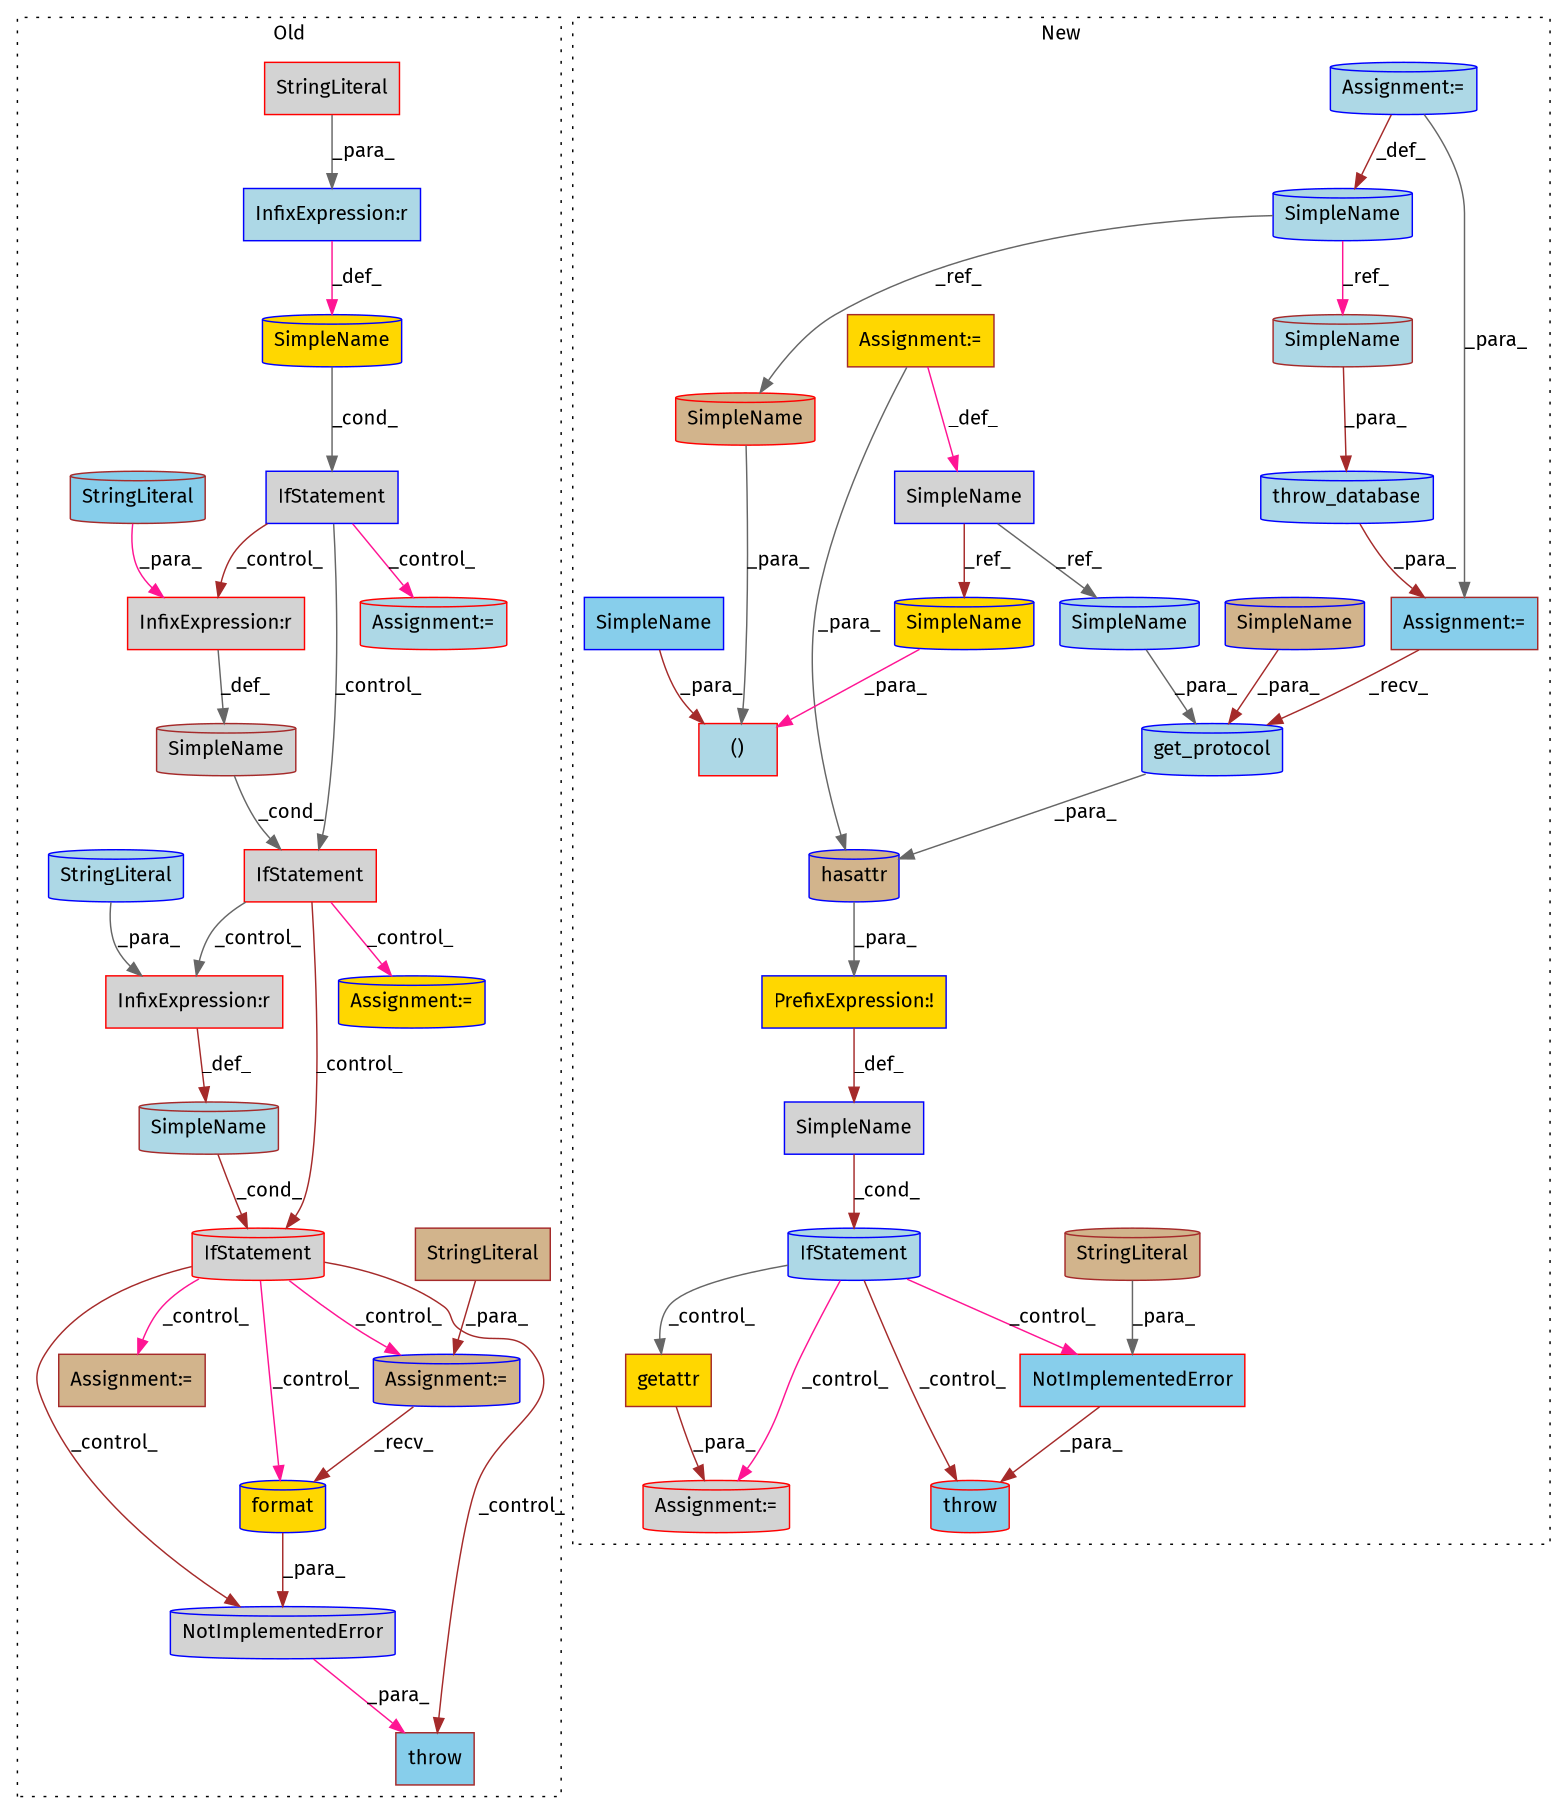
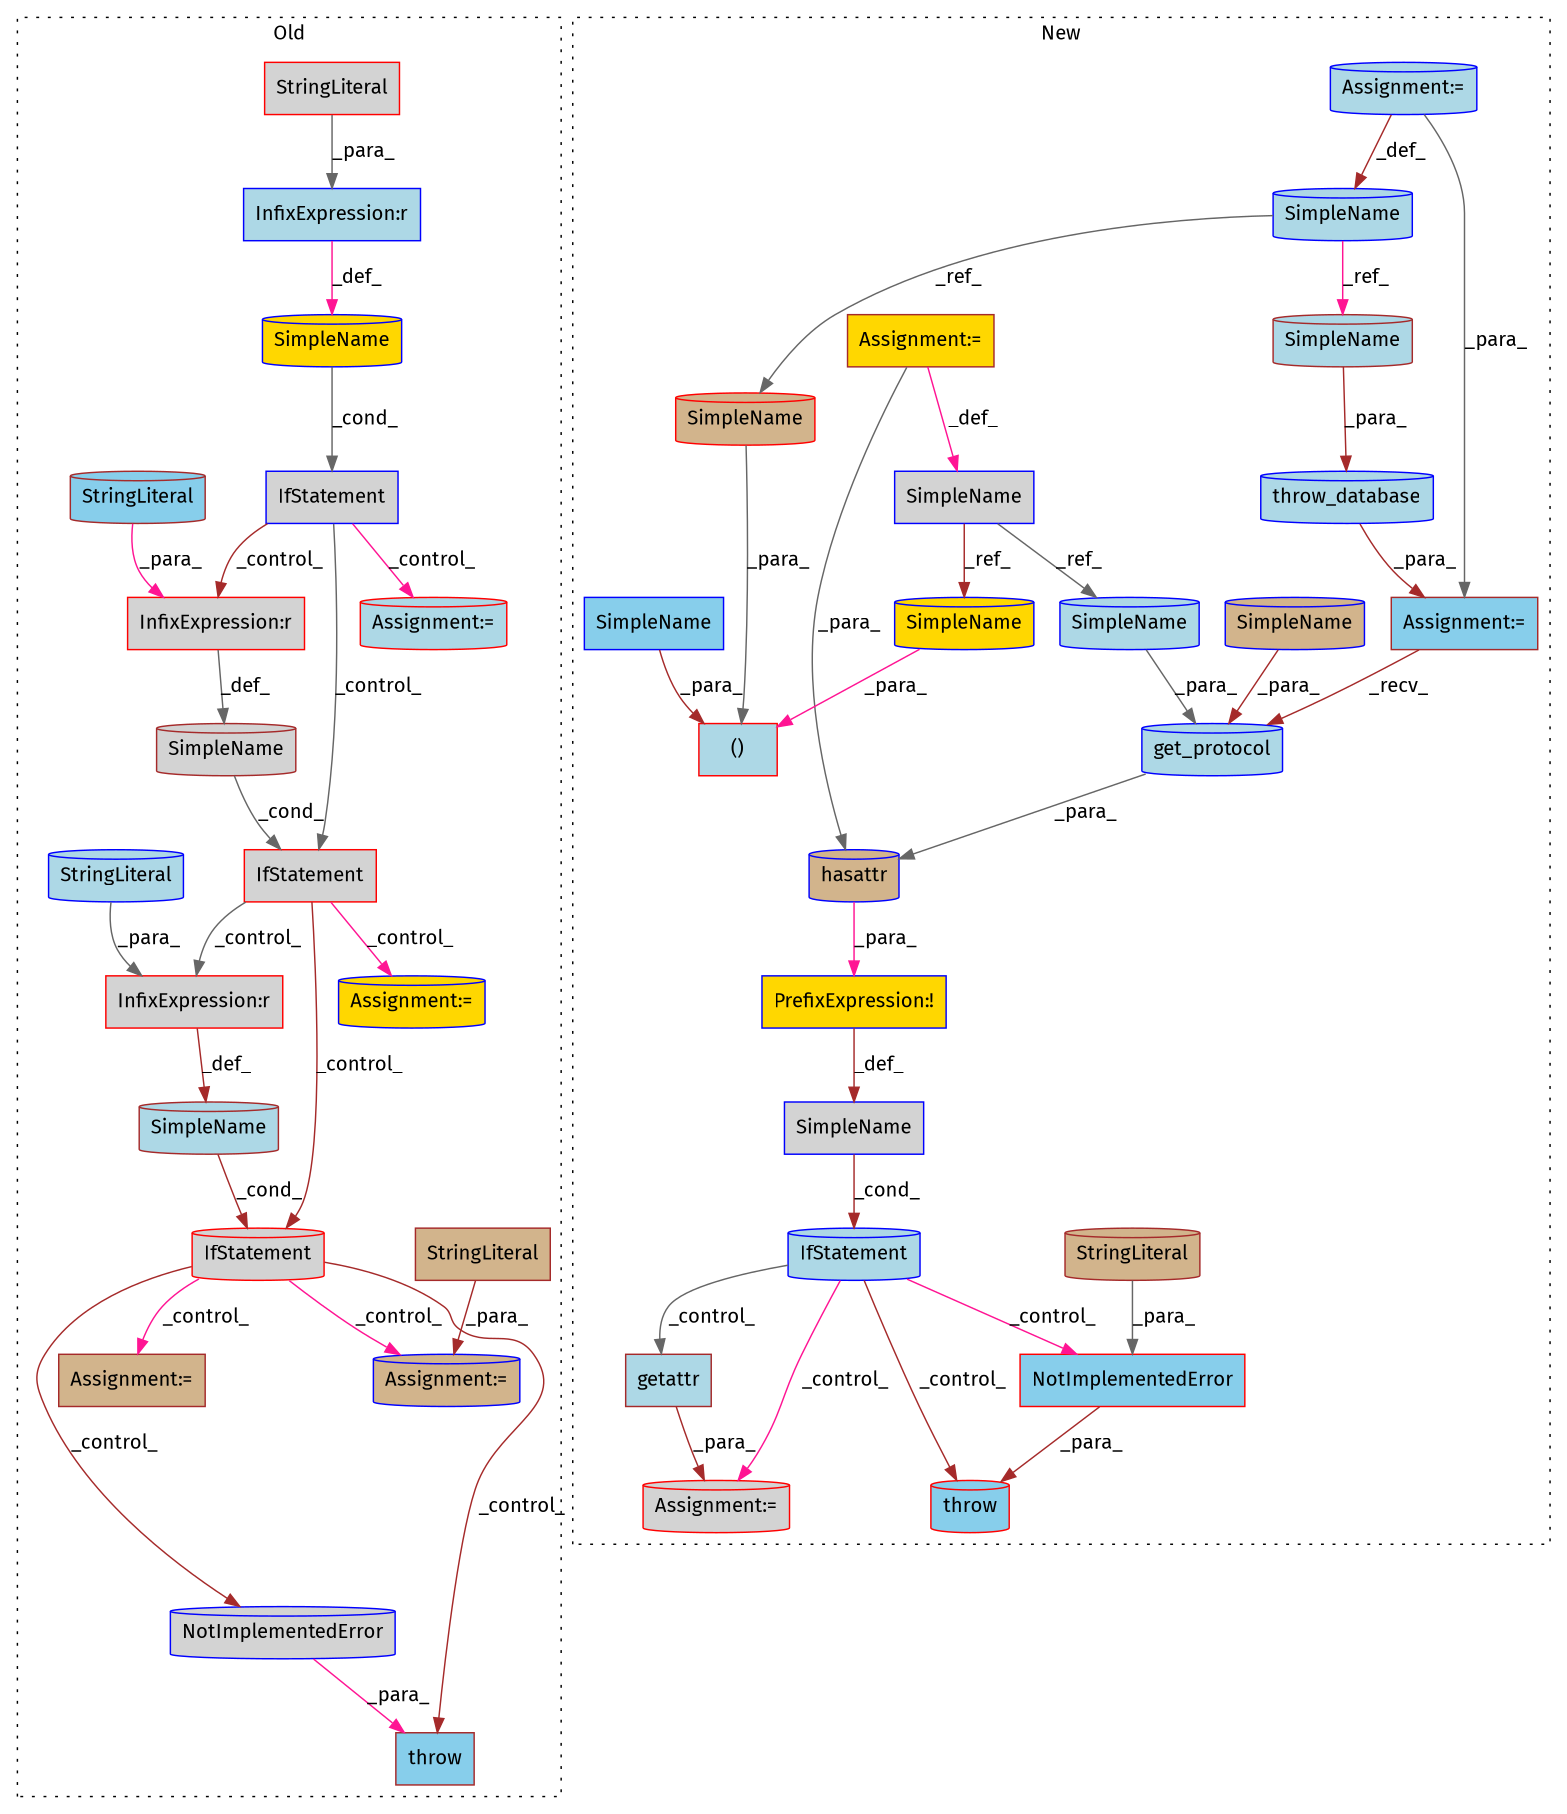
(854, 932) -> (854, 932)
(668, 1380) -> (668, 1380)
(283, 1507) -> none
